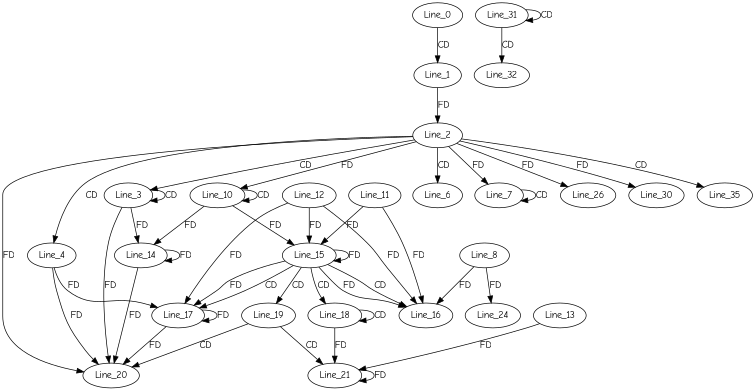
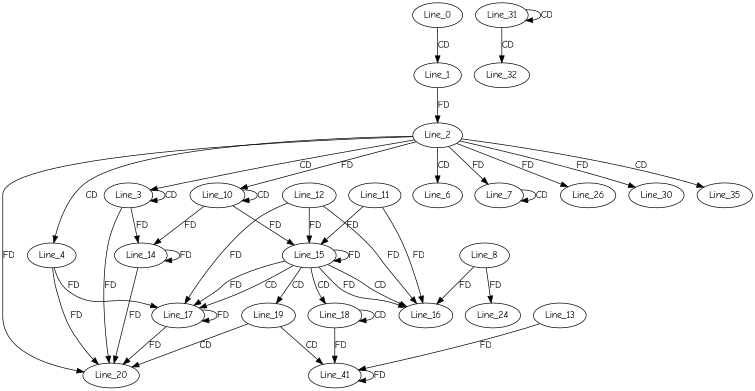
(335, 376) -> (335, 376)
